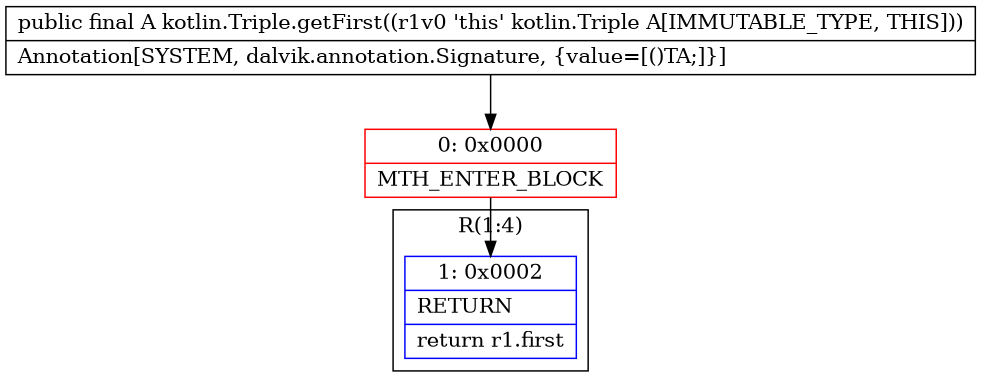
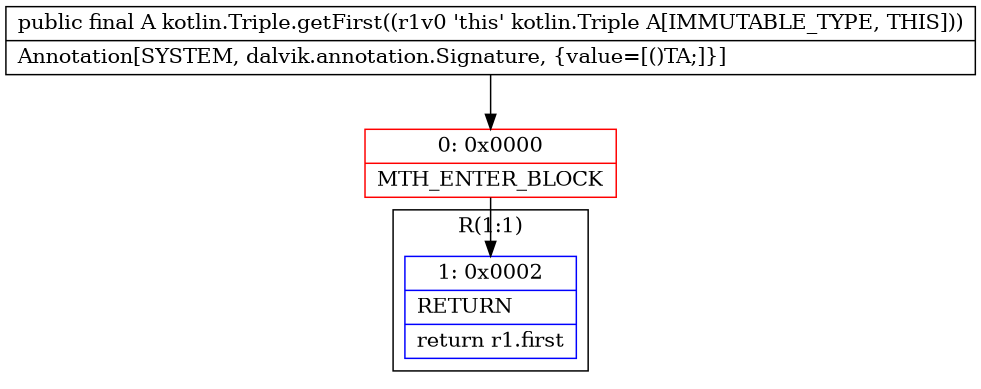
(491, 227) -> (491, 227)
